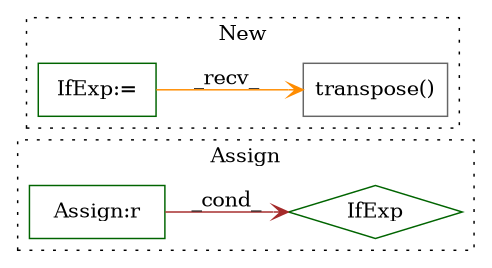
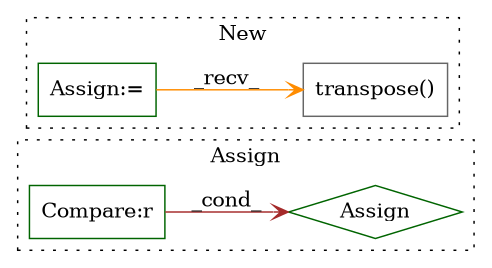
(97, 90) -> (97, 90)
(97, 212) -> (97, 212)
(375, 212) -> (375, 212)
